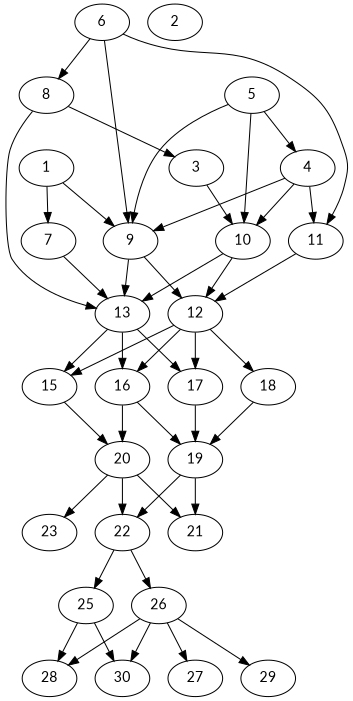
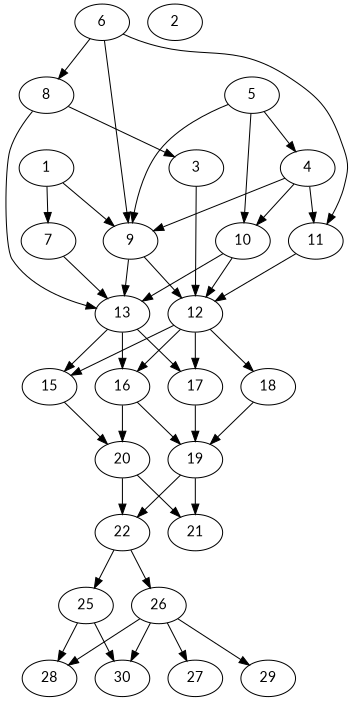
(216, 199) -> (196, 236)
(50, 533) -> none
